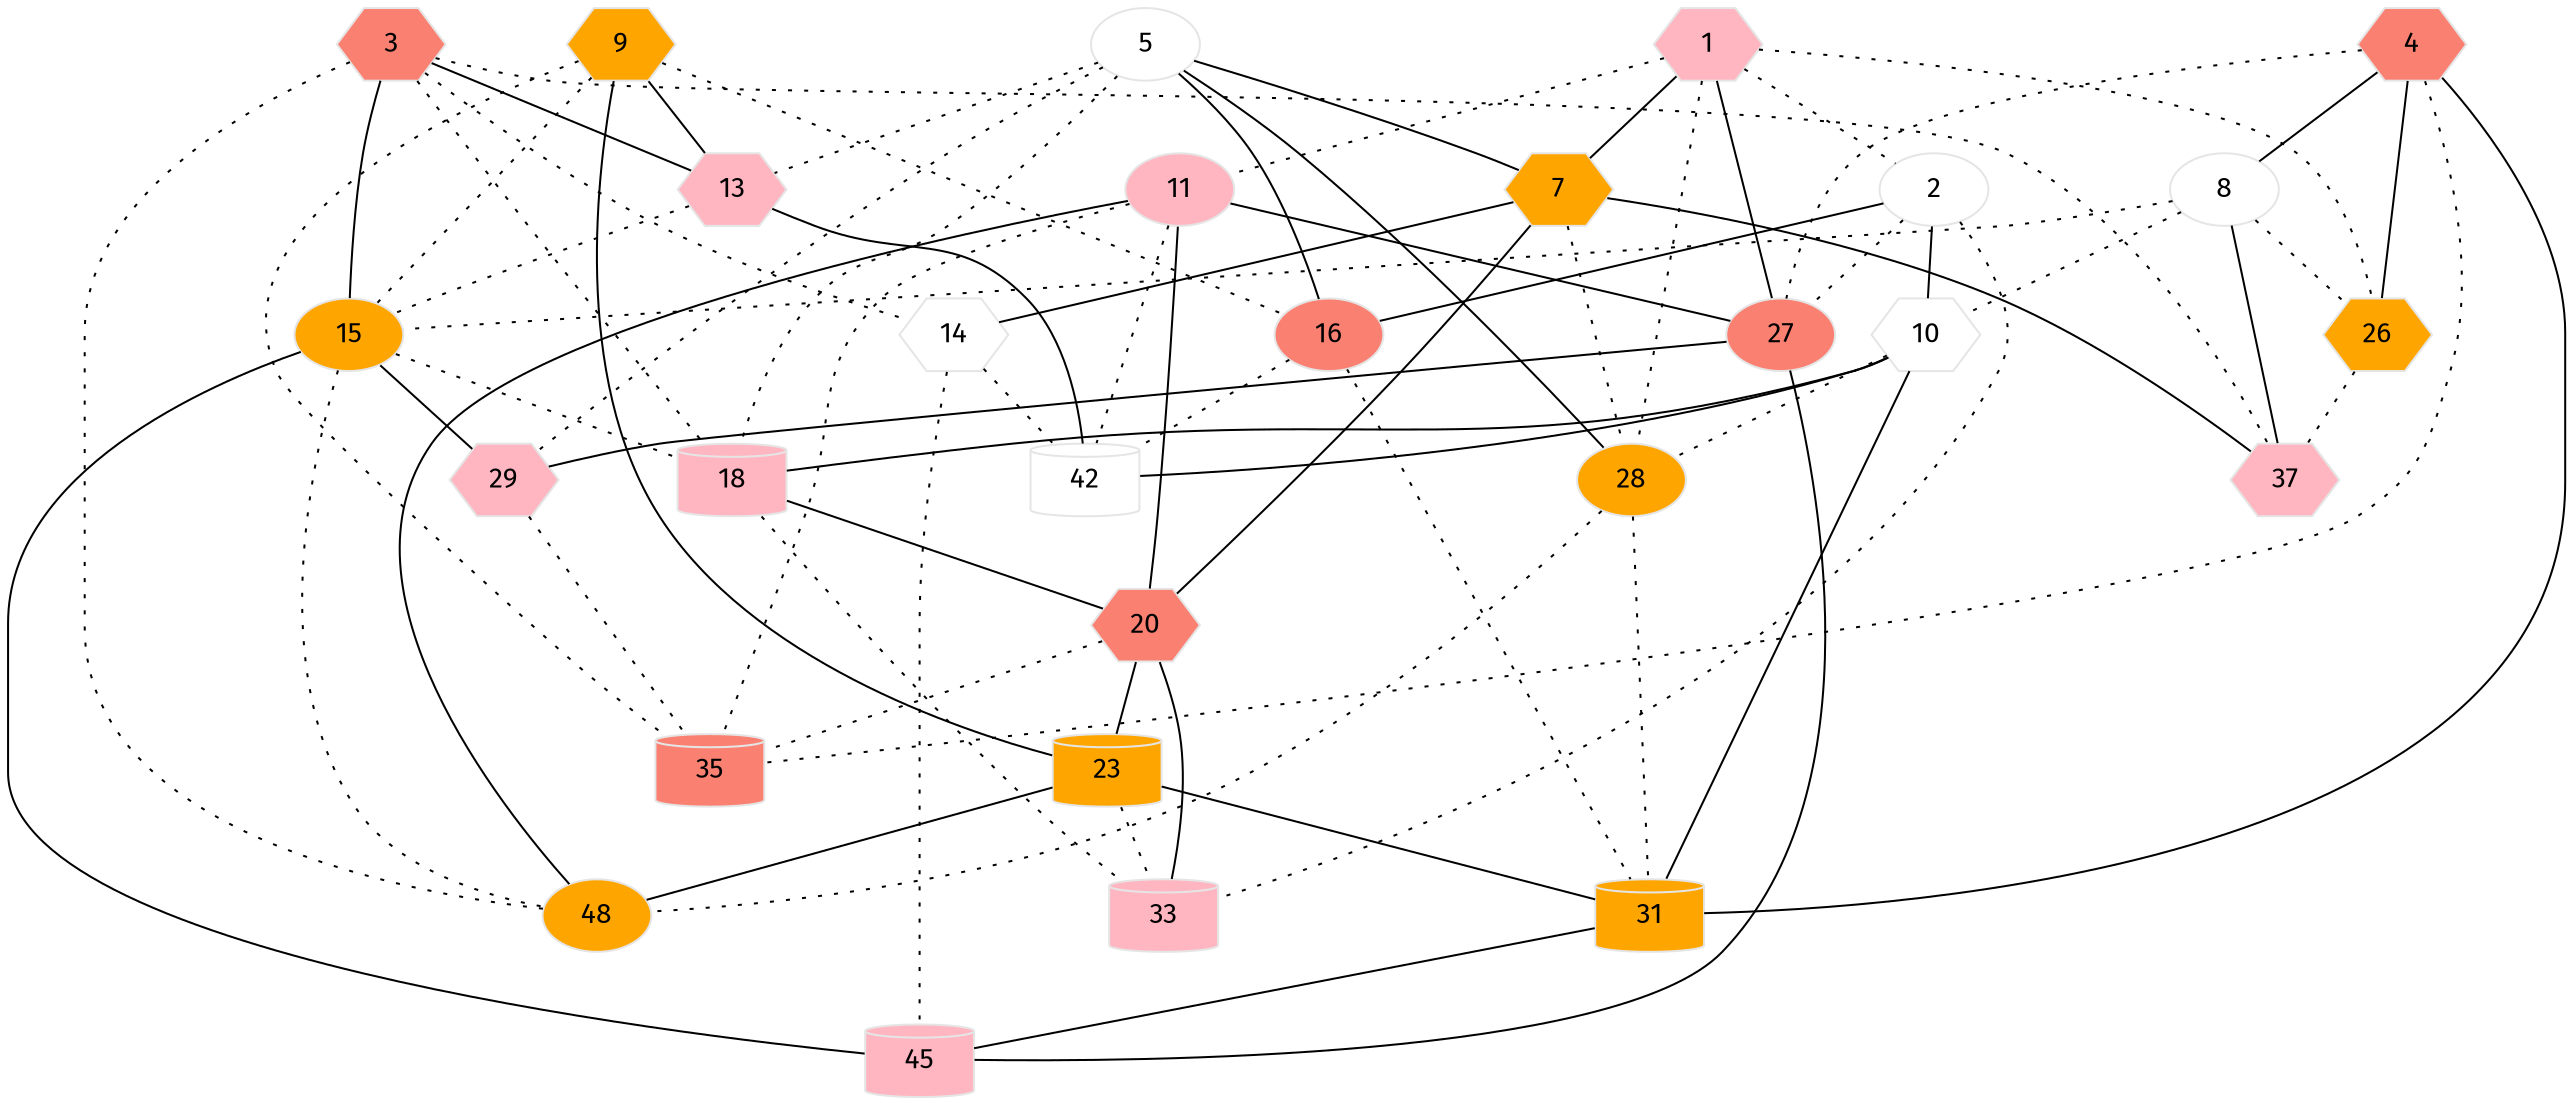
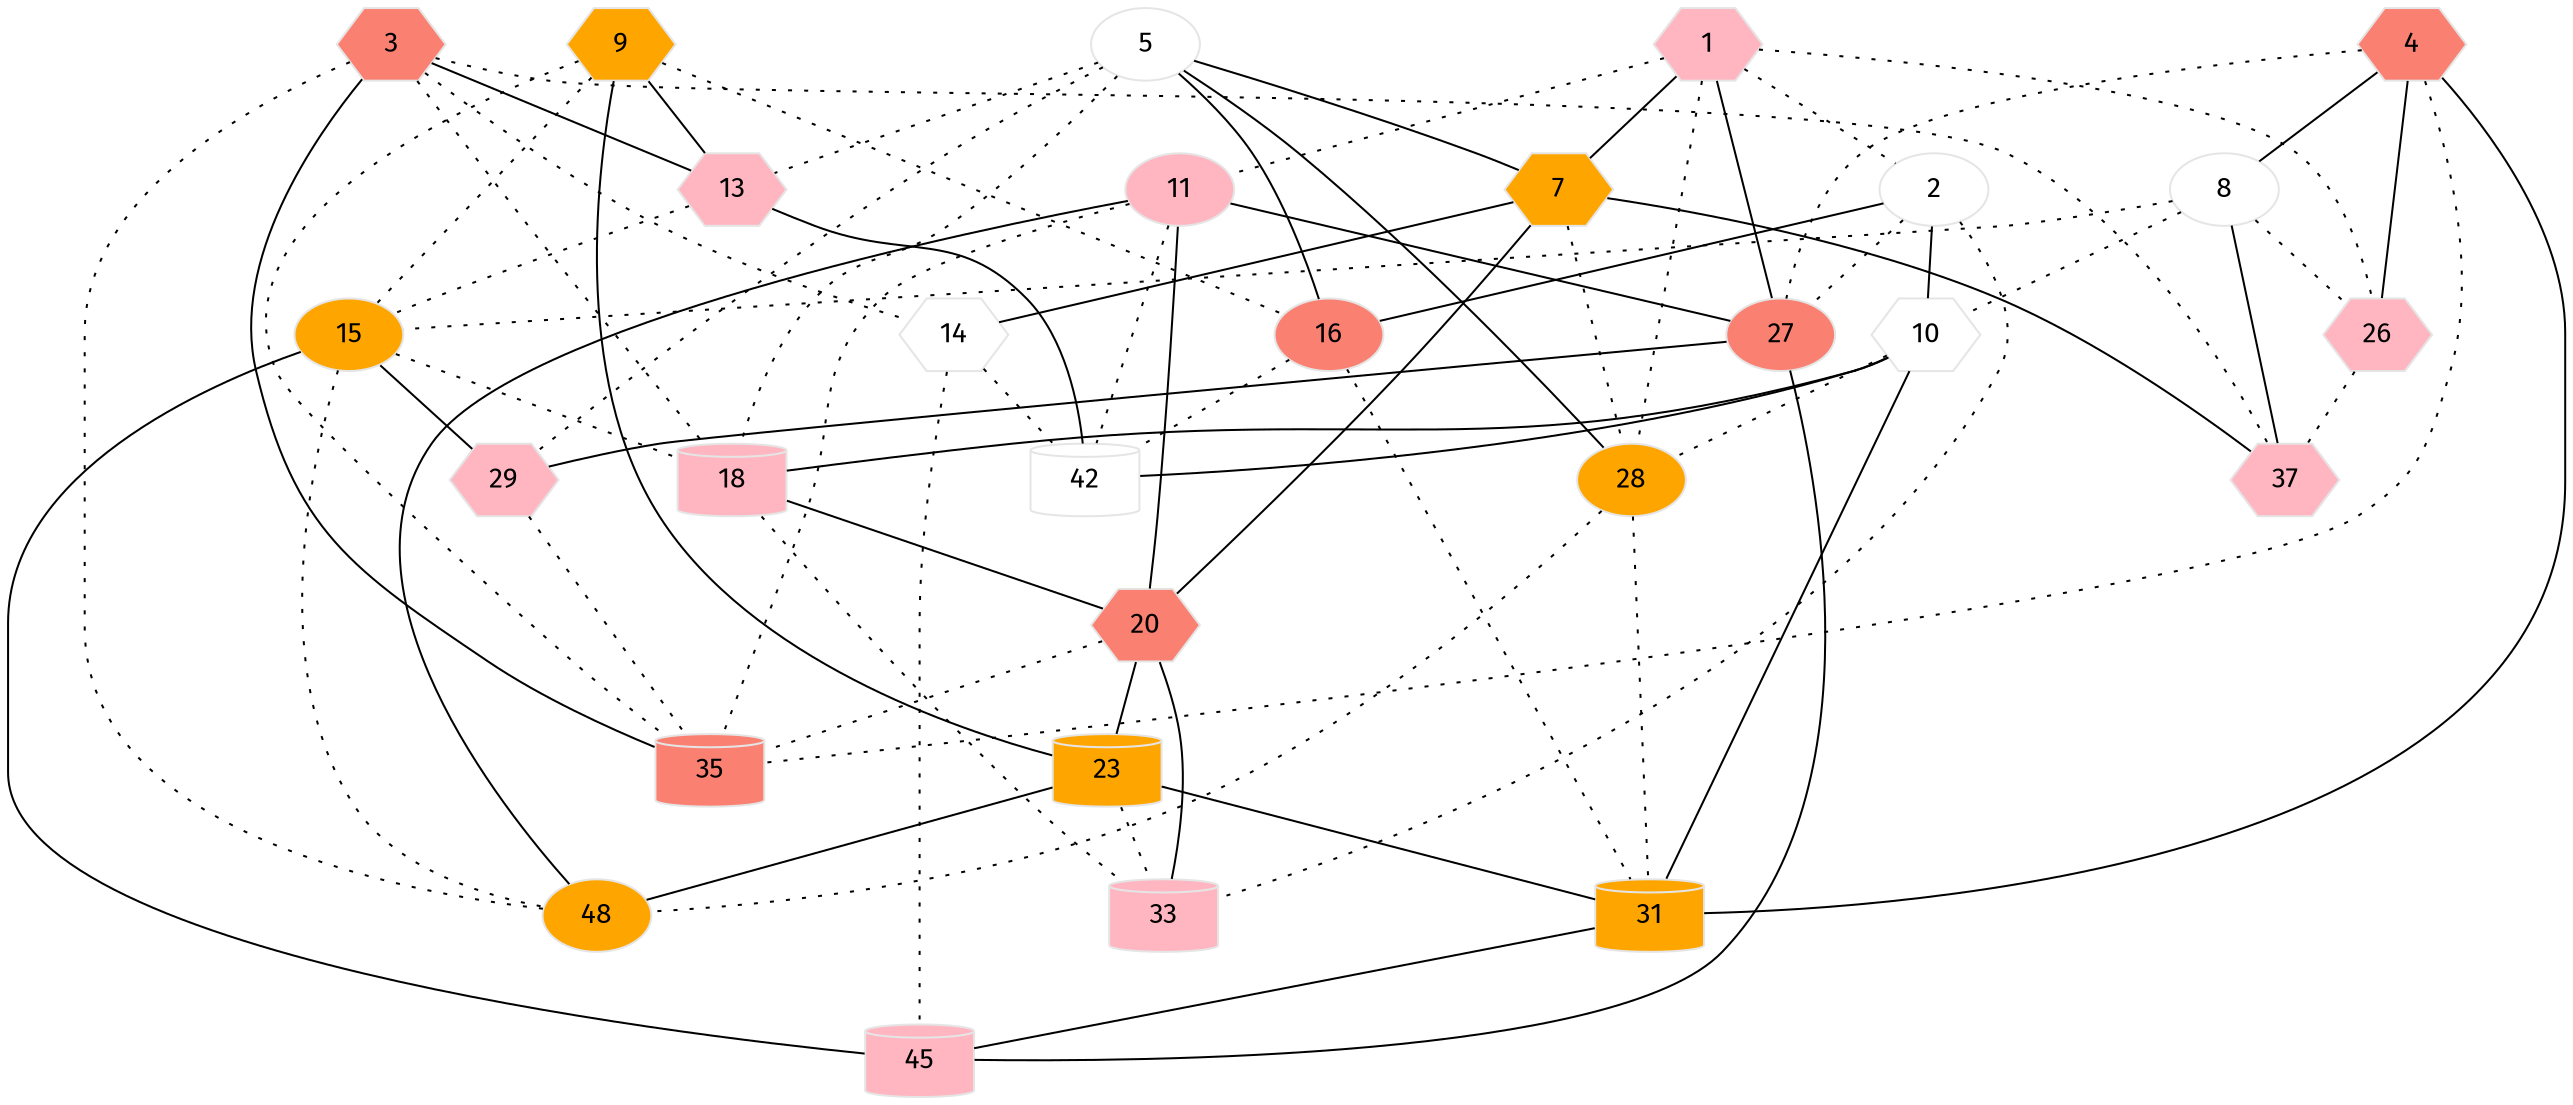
(357, 194) -> (299, 489)
(2378, 335) -> (2378, 335)
